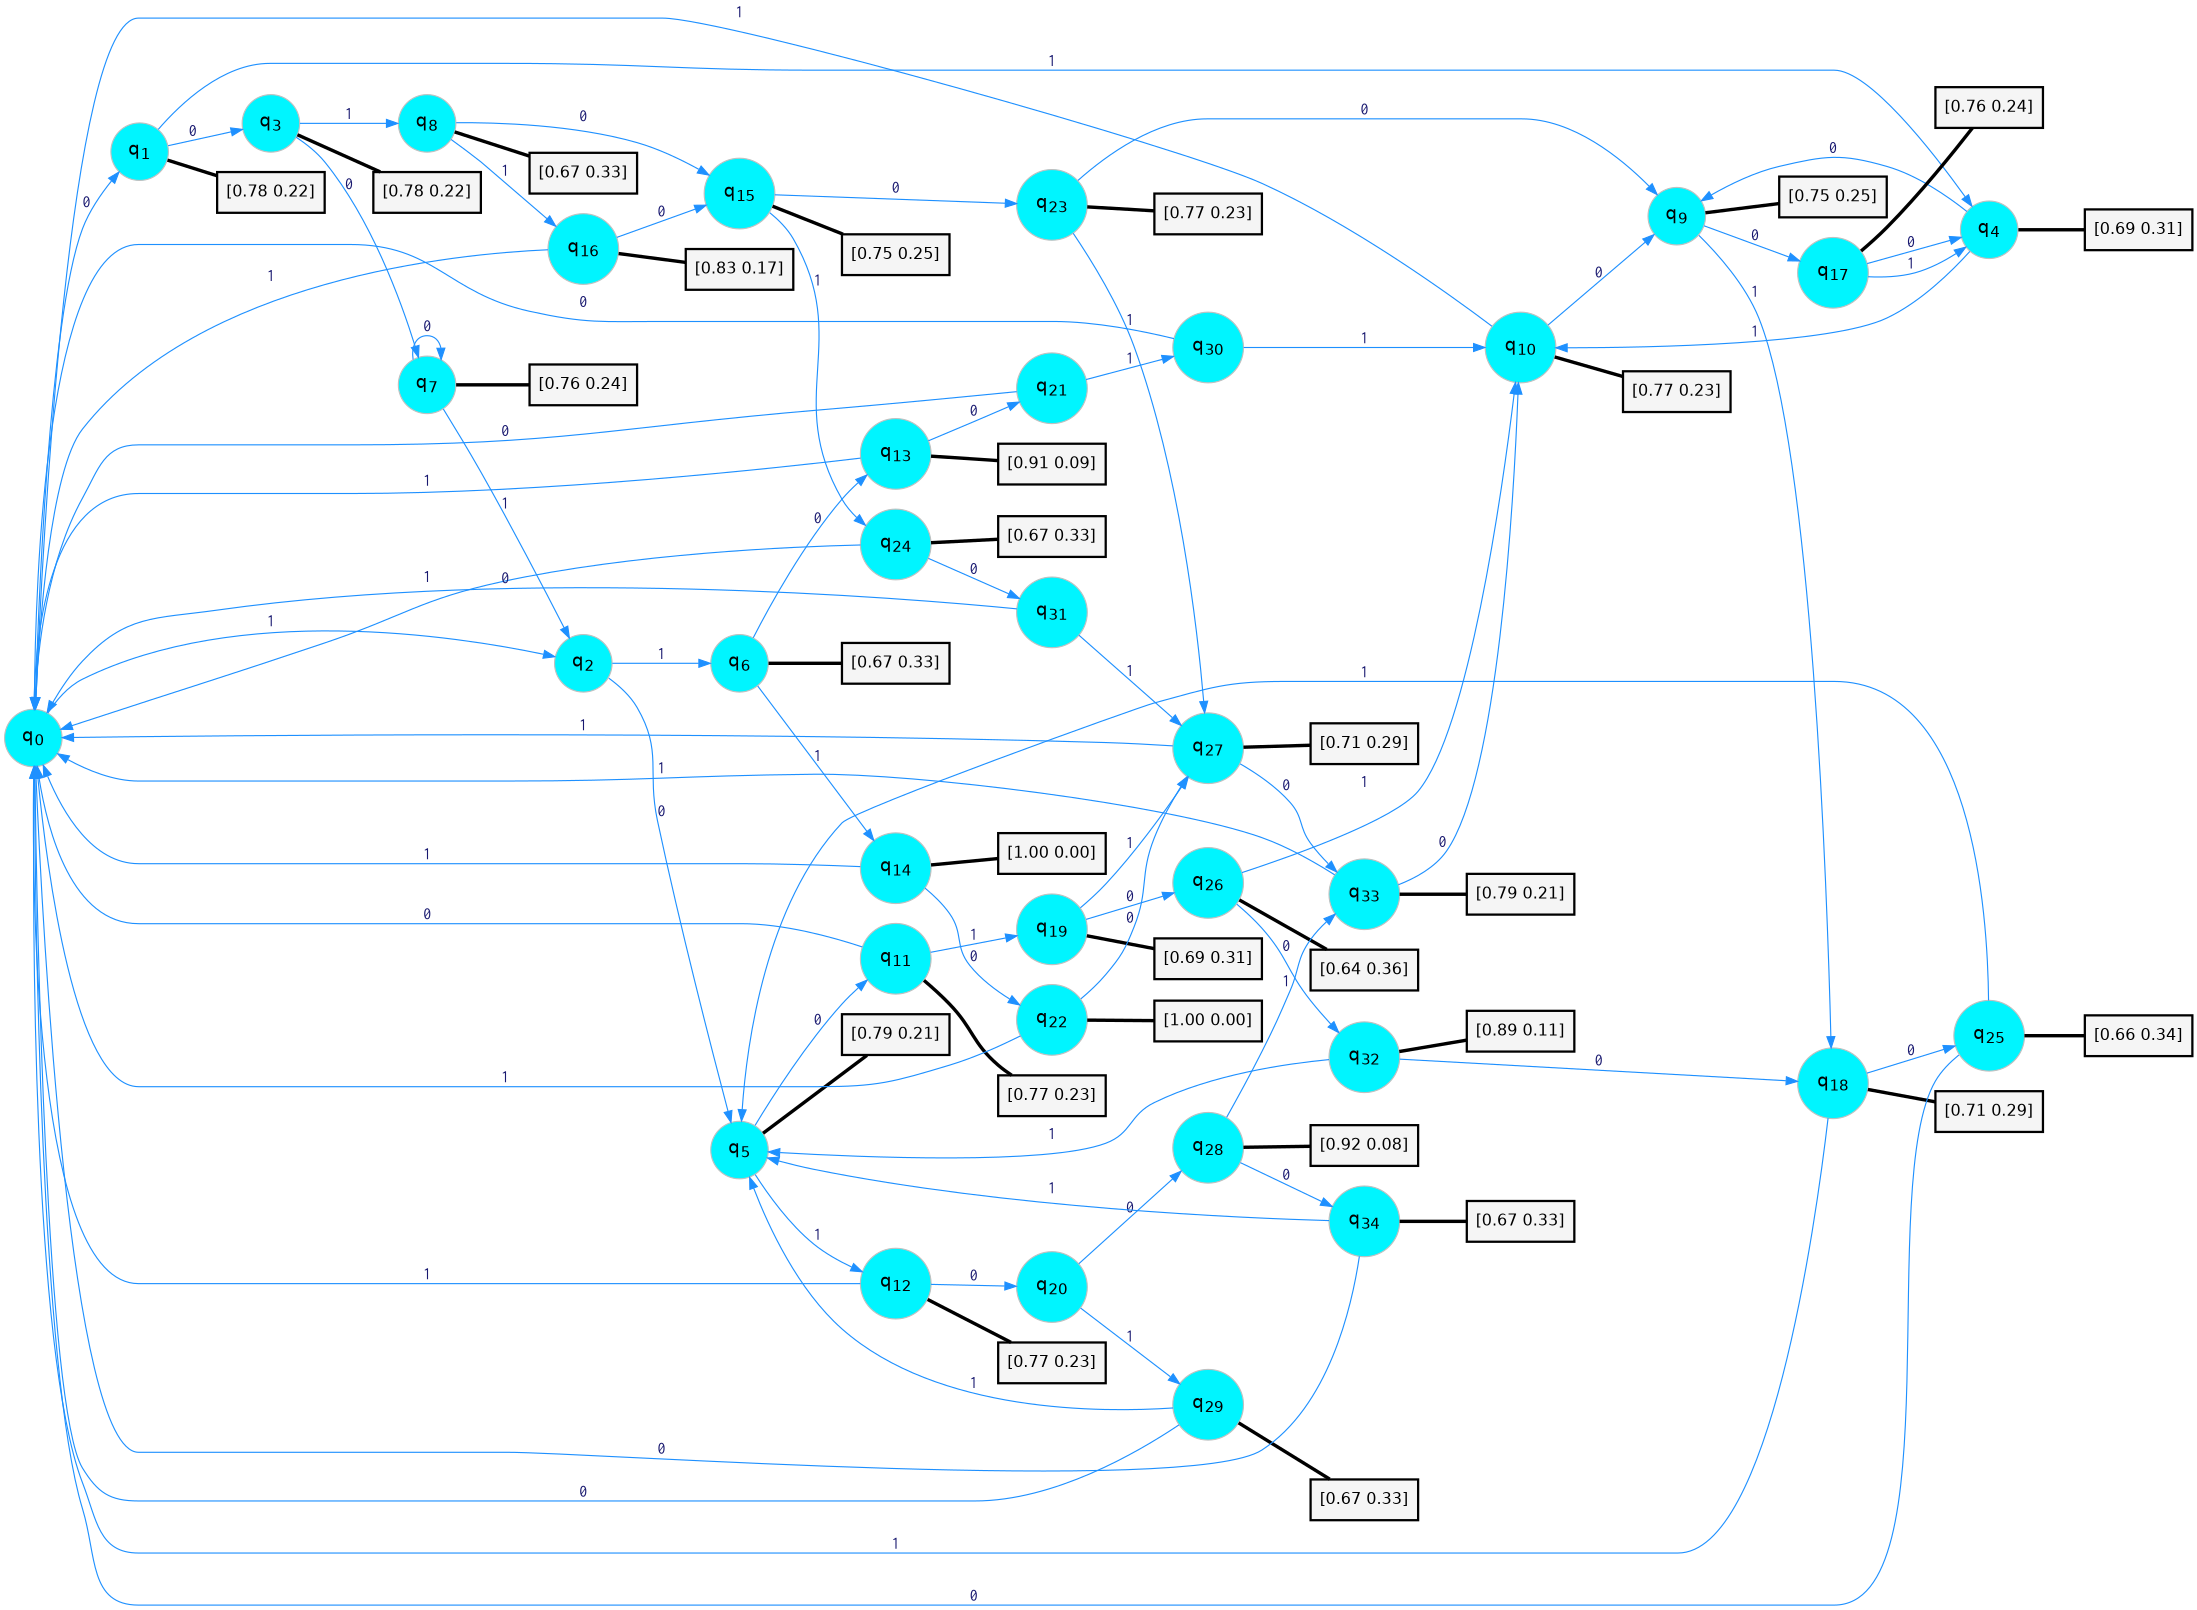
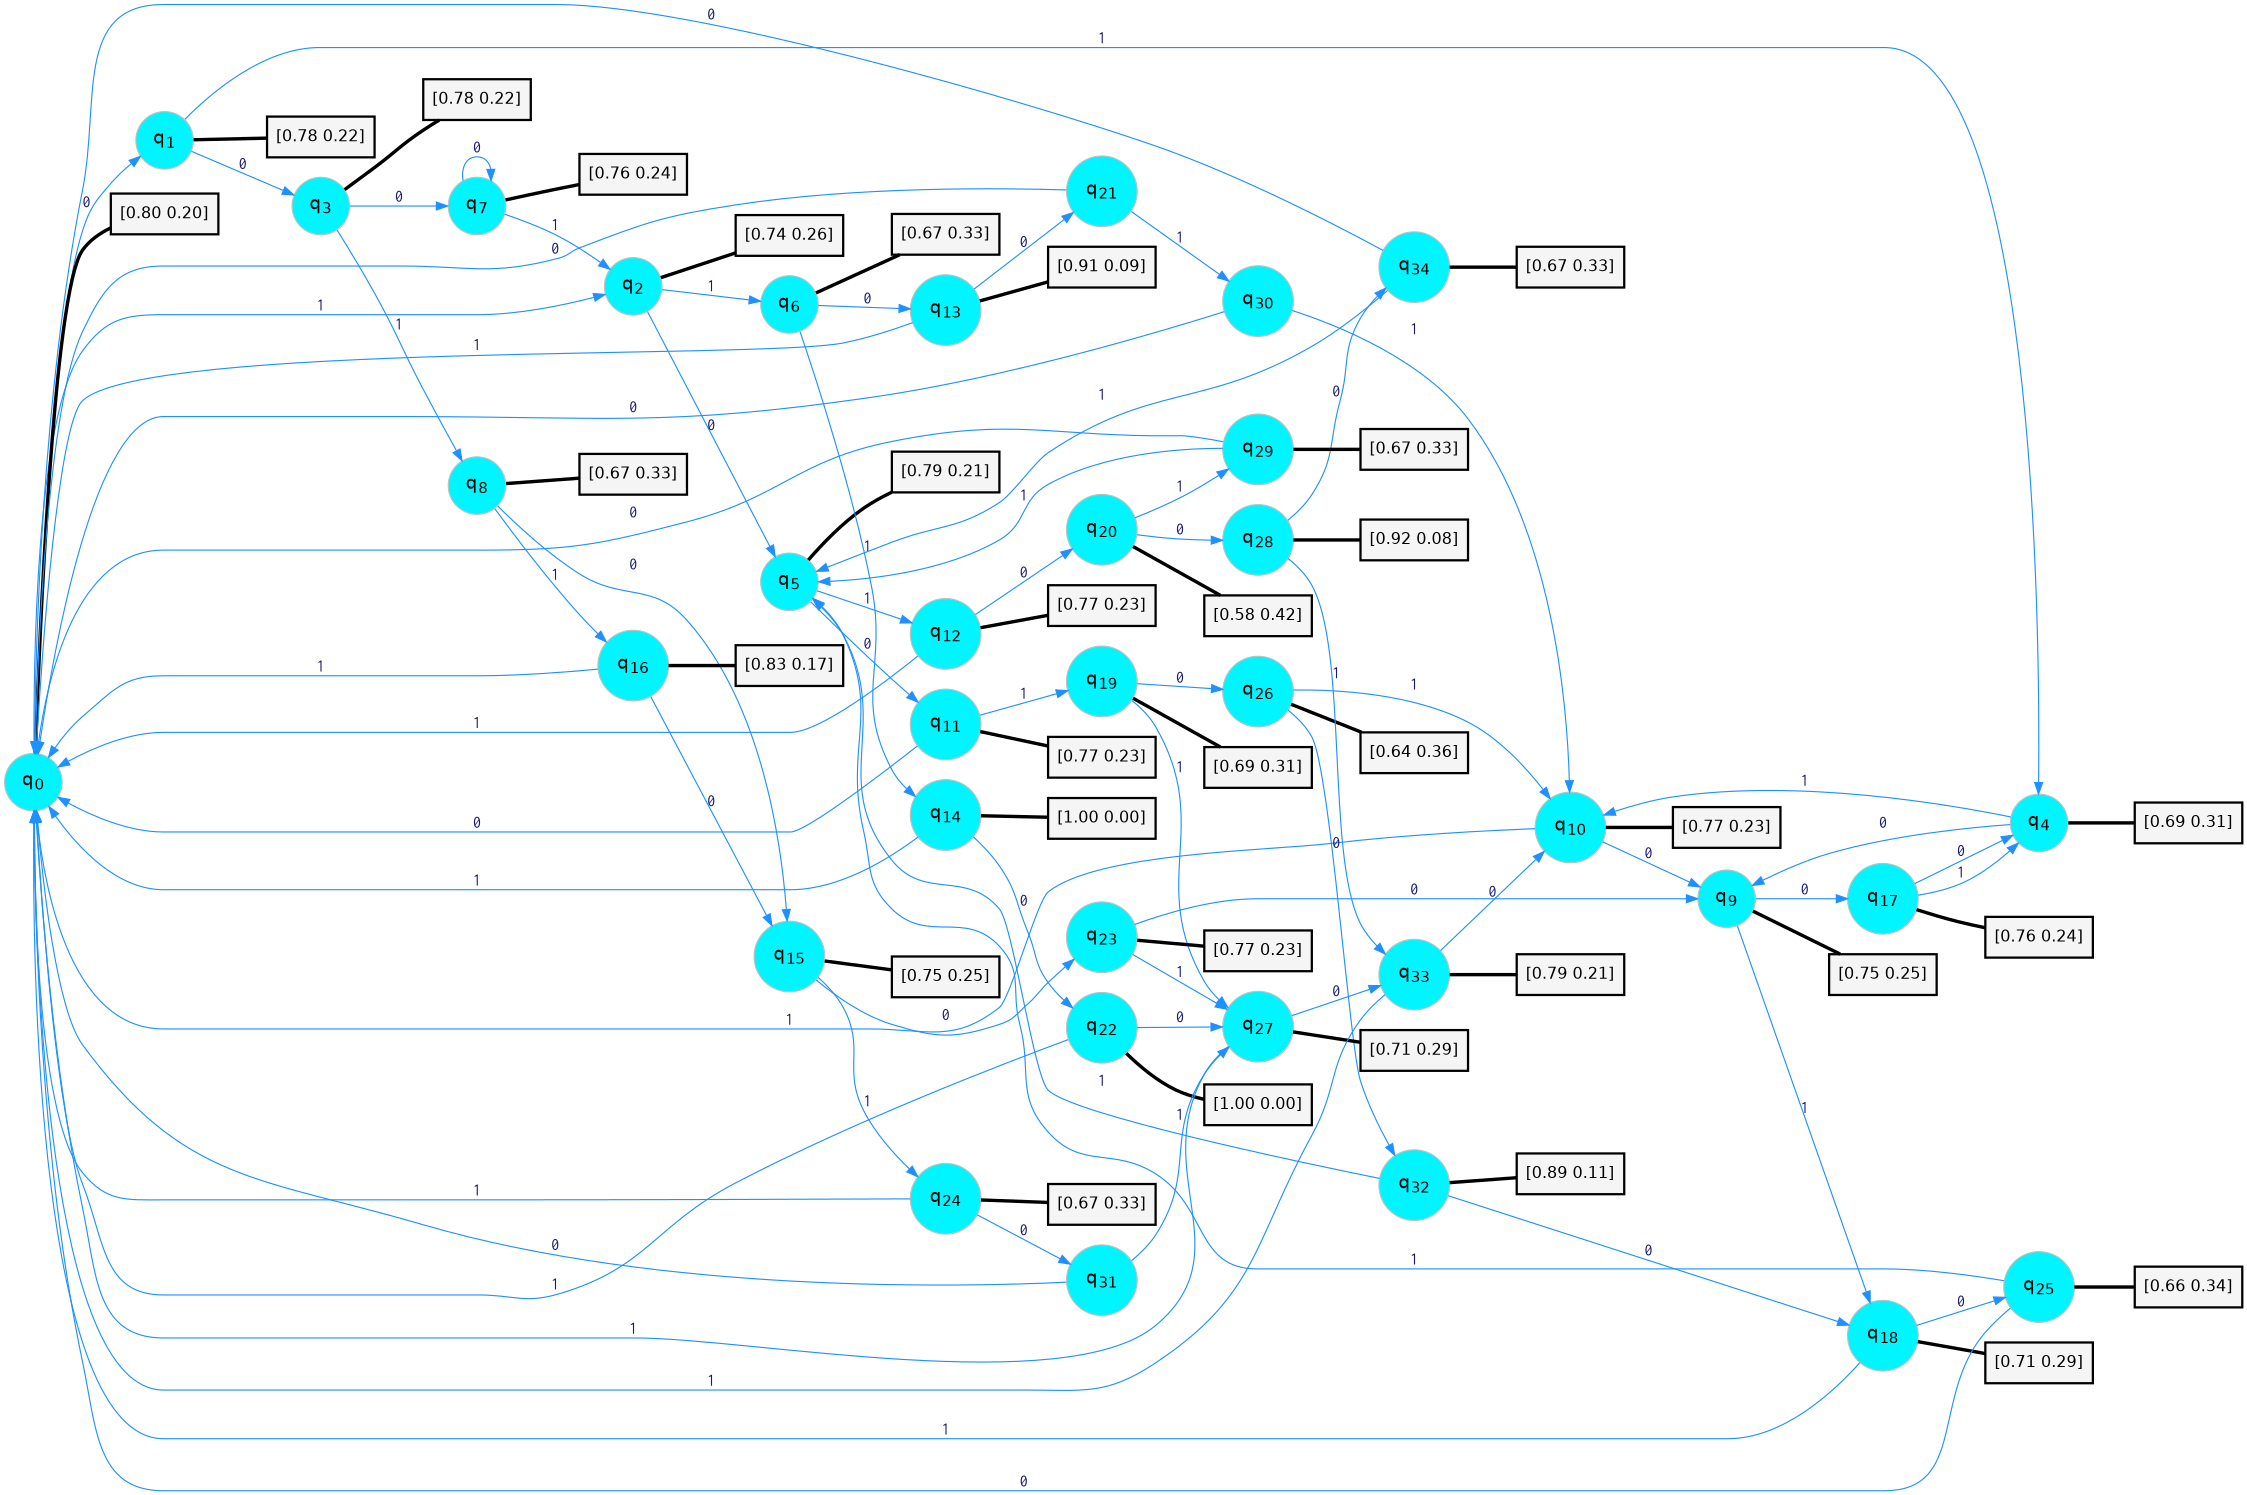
none -> (165, 214)
none -> (789, 235)
none -> (1258, 616)
